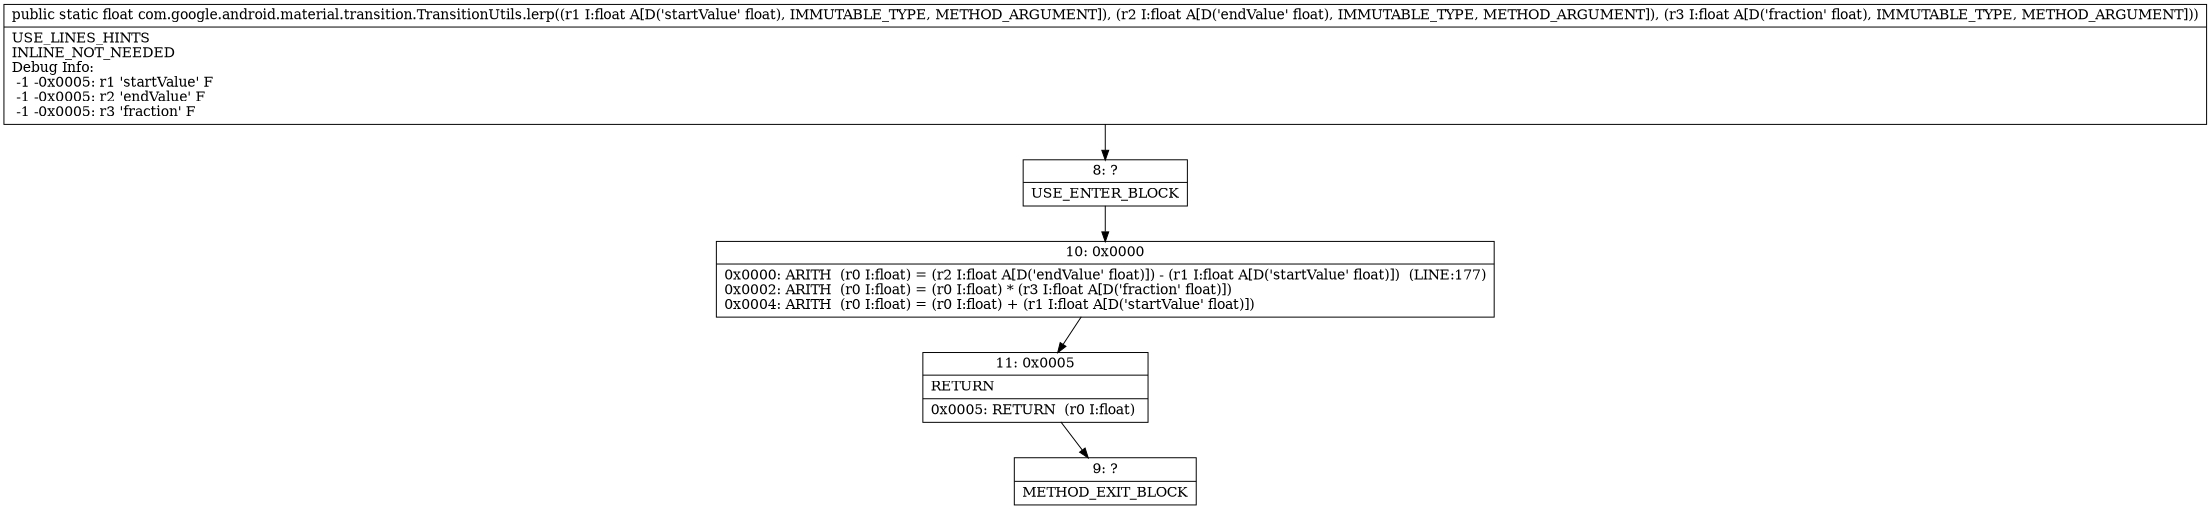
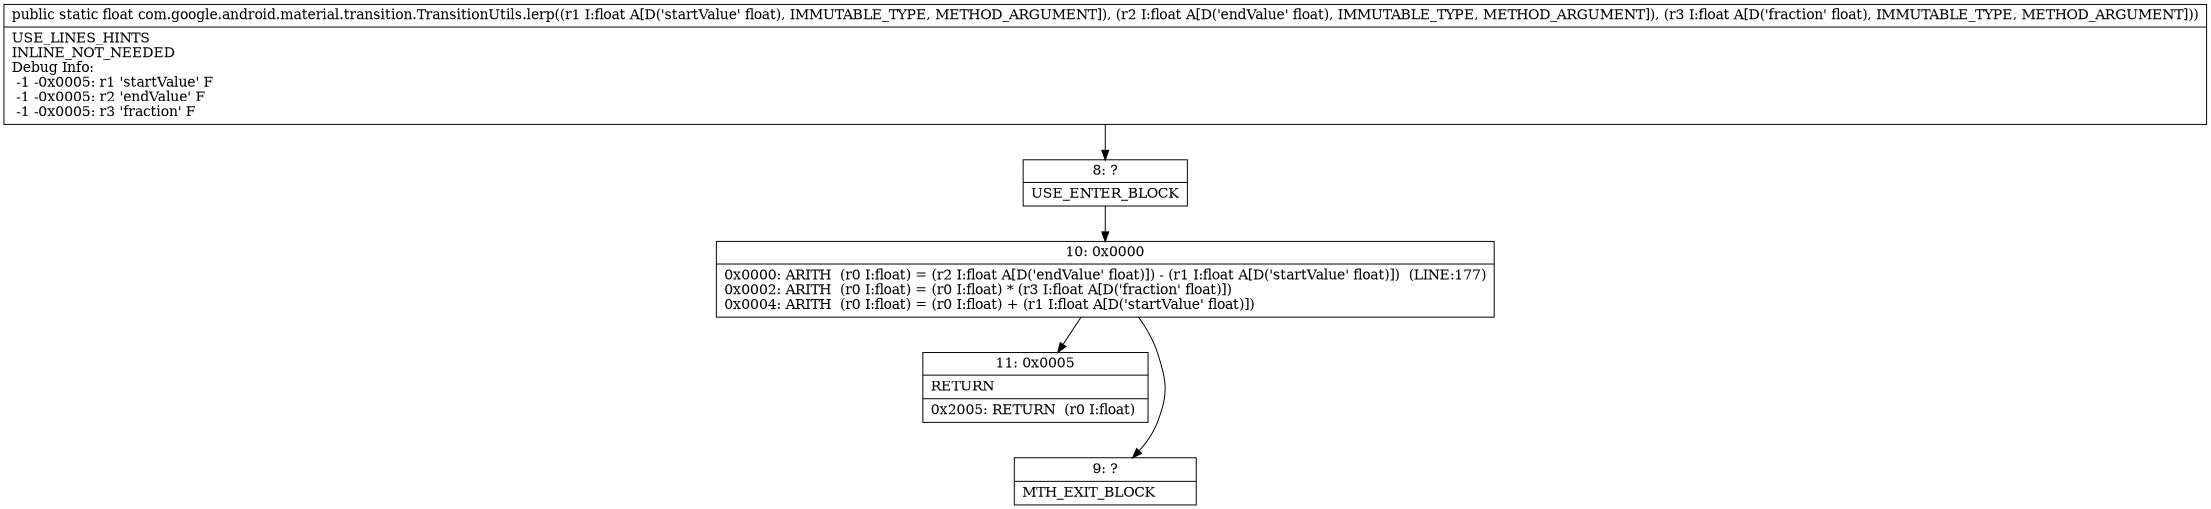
(1035, 410) -> (1035, 410)
(1072, 436) -> (1165, 384)
(1105, 493) -> (1089, 493)
